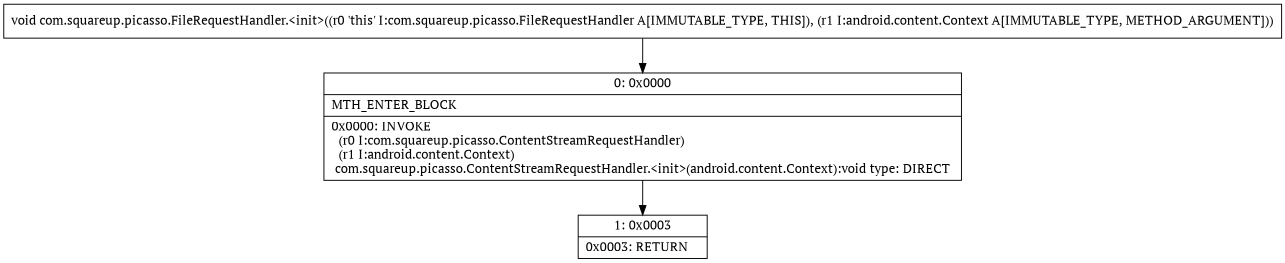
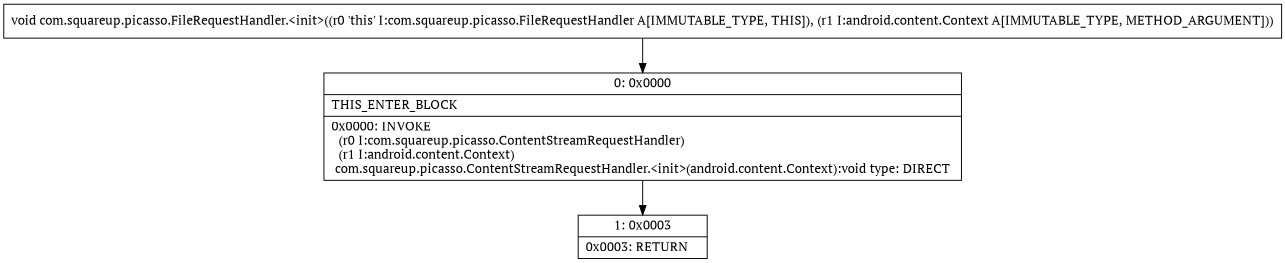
(394, 105) -> (395, 105)
